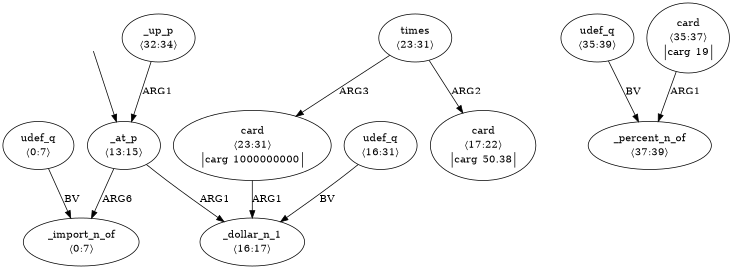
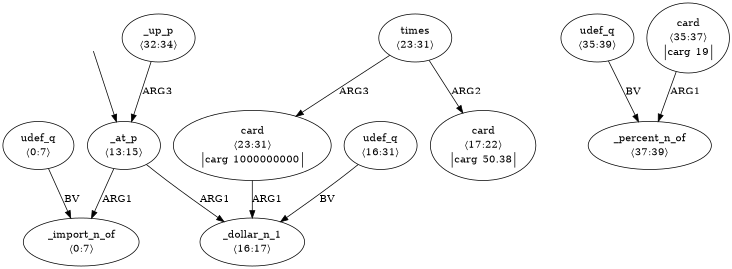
(158, 92) -> (158, 92)
(118, 199) -> (118, 199)
